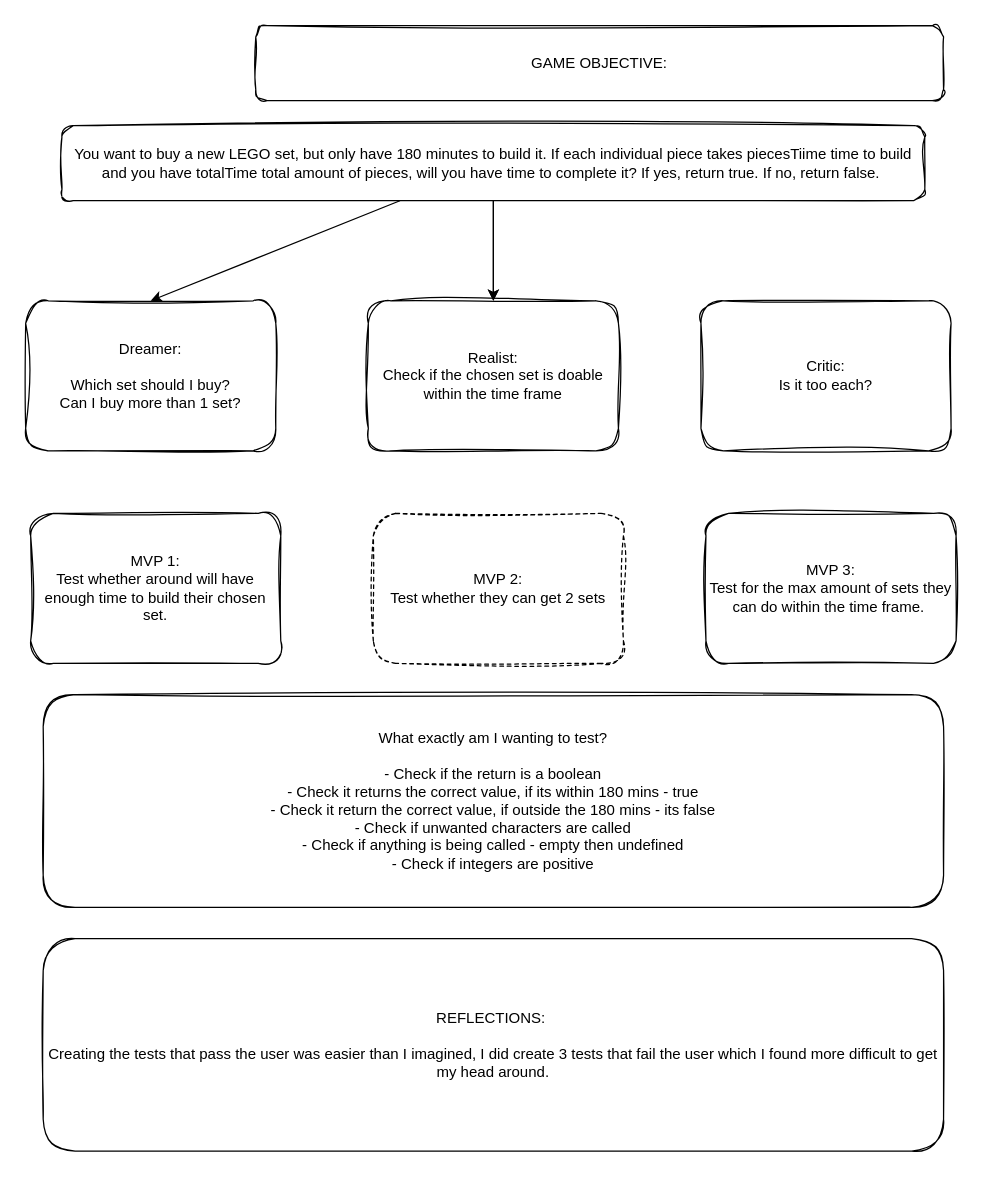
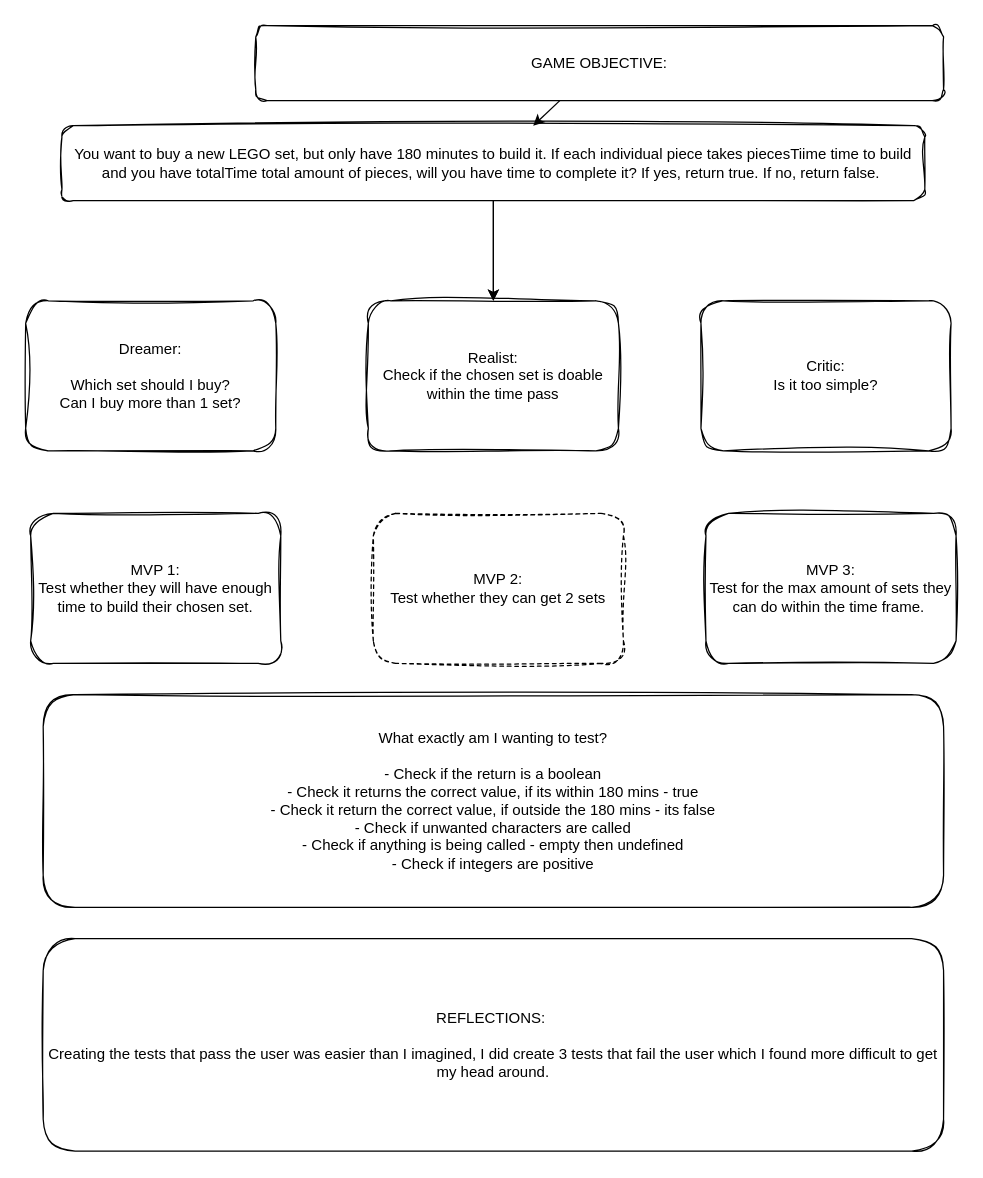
none -> (548, 111)
(277, 250) -> none
(493, 376) -> (493, 376)
(826, 376) -> (826, 376)
(156, 588) -> (156, 588)
